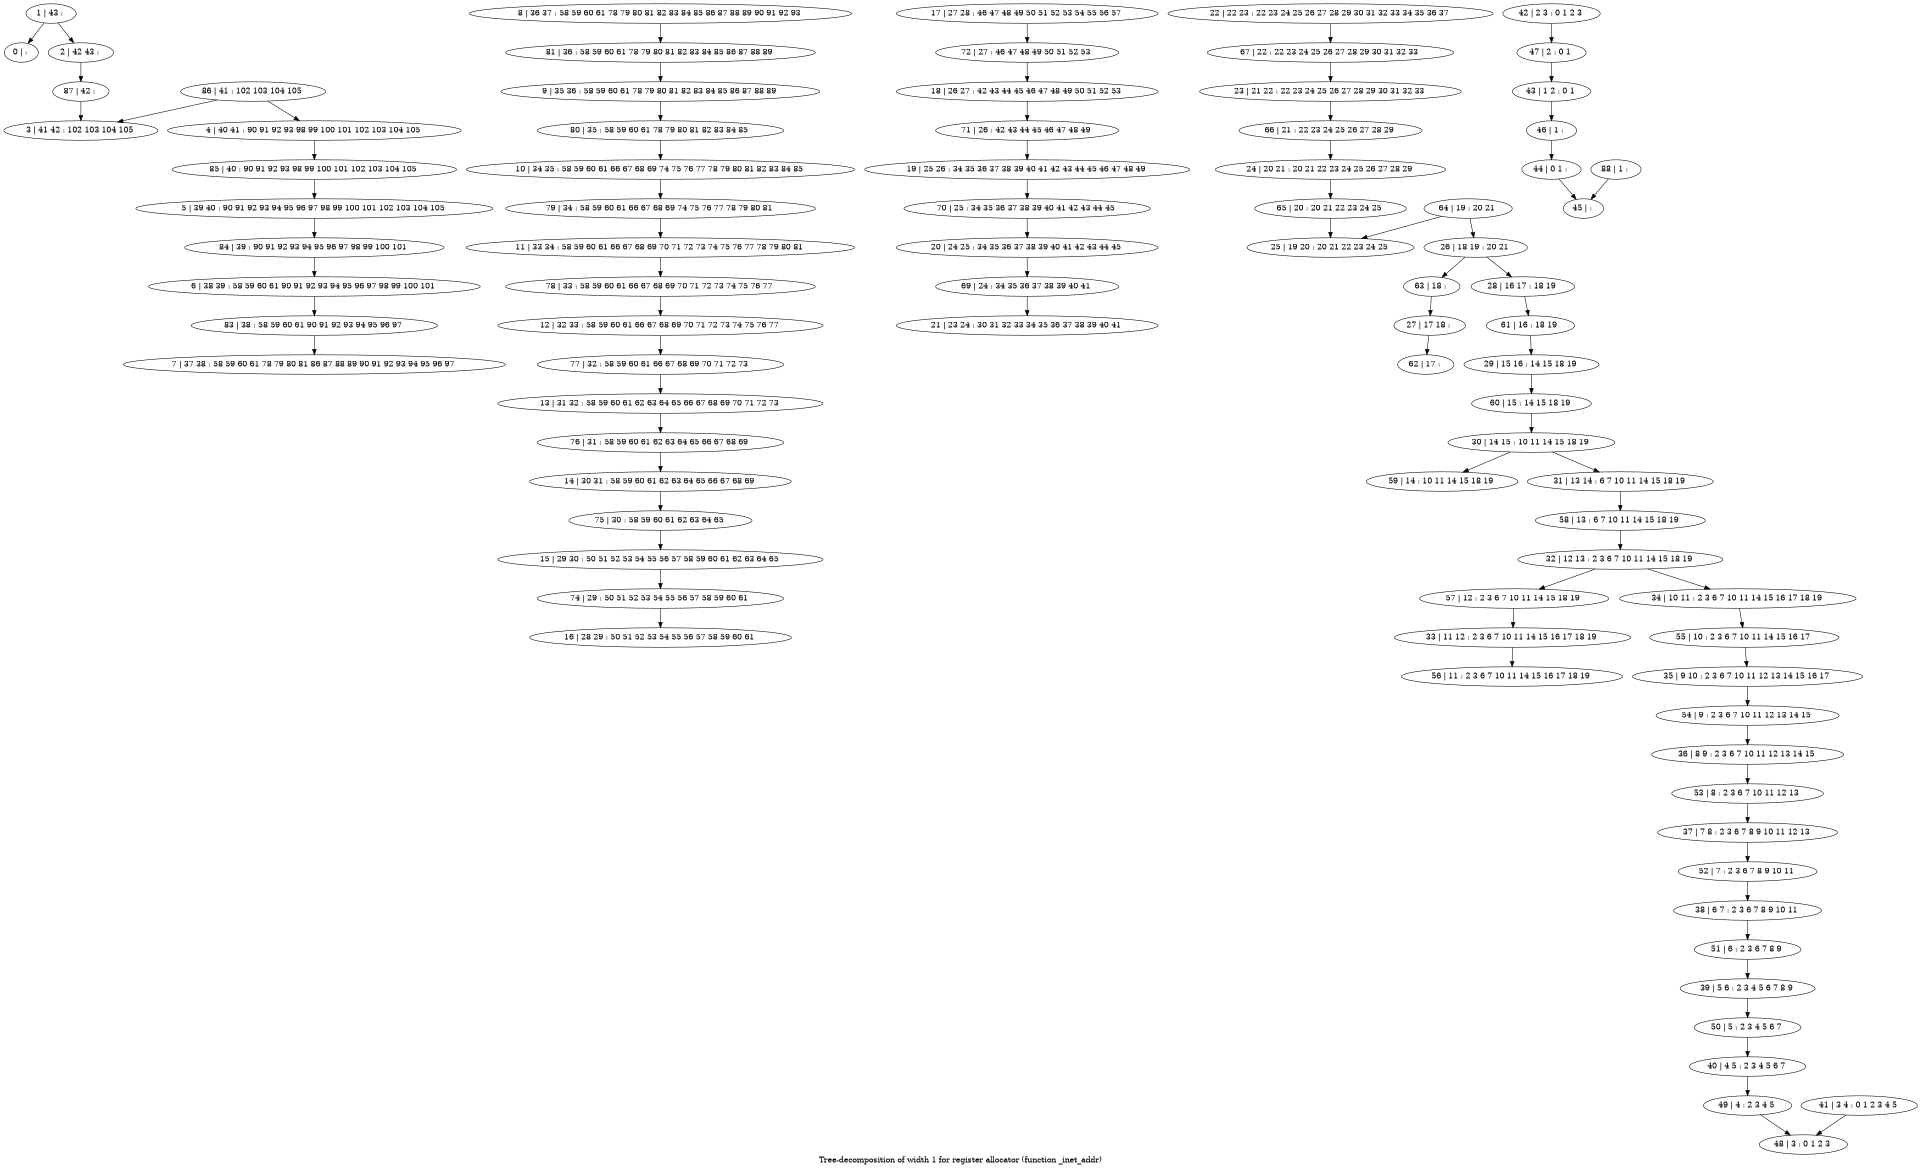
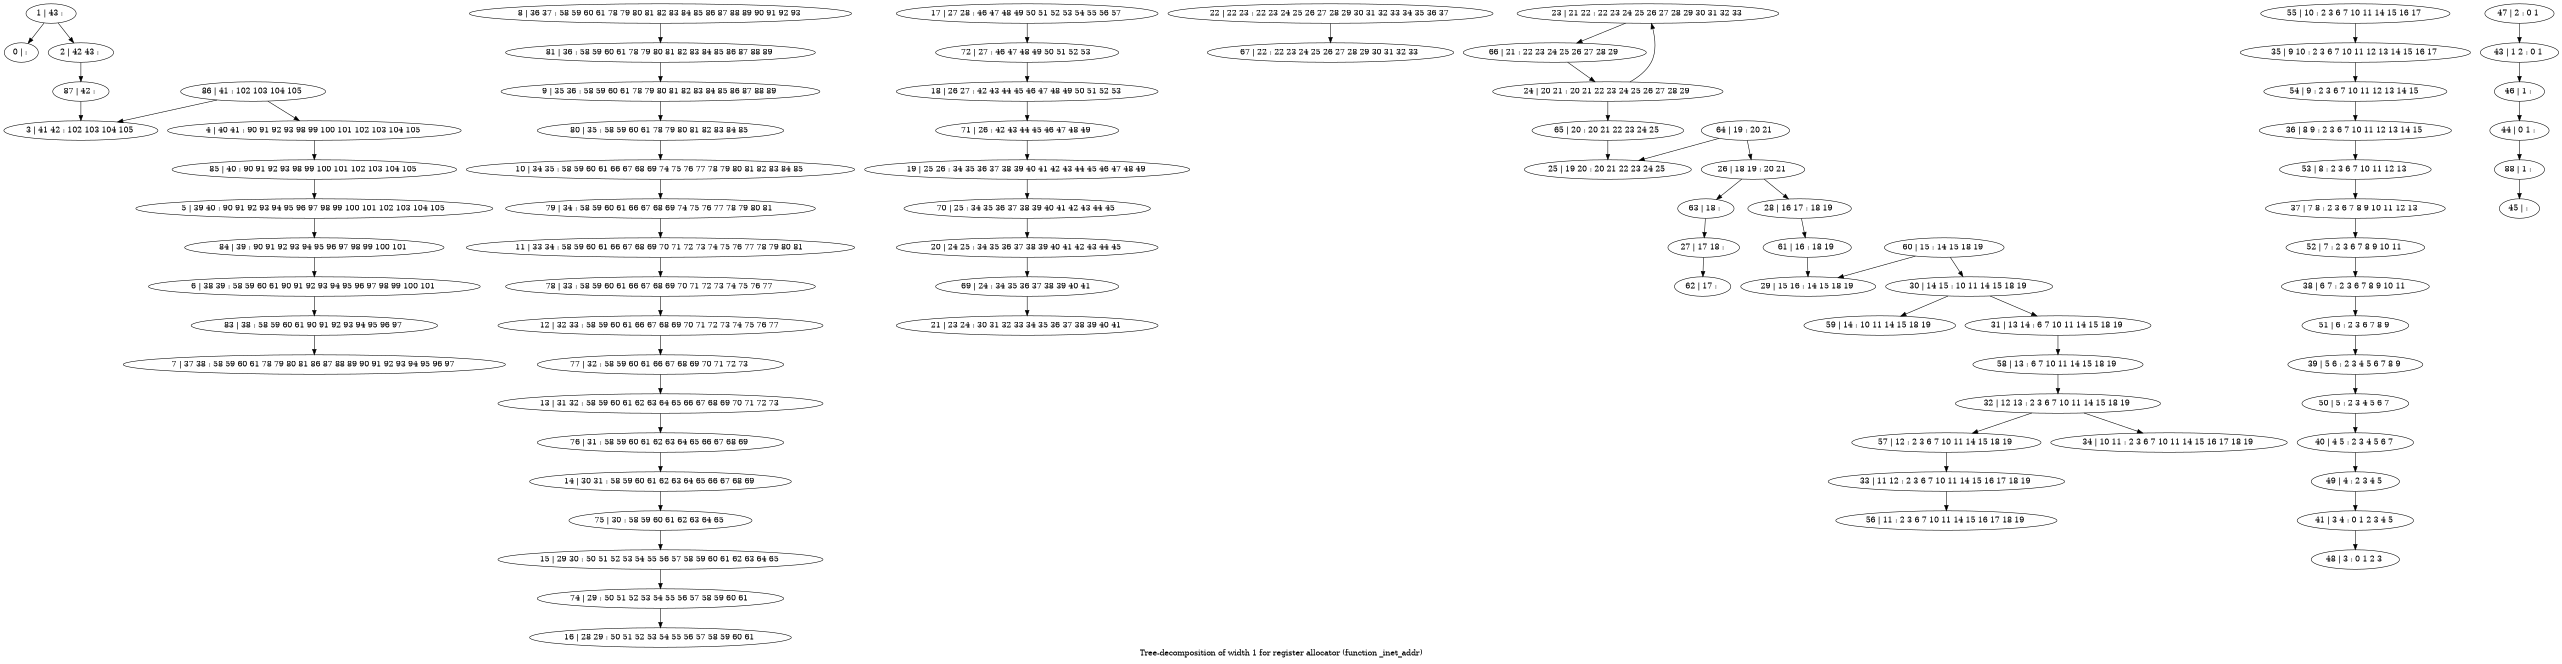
(1551, 14) -> none
(1330, 69) -> (1652, 60)
(1566, 187) -> (2519, 147)
(1531, 381) -> (1879, 266)
(1741, 615) -> none
(1773, 1123) -> (2355, 498)
